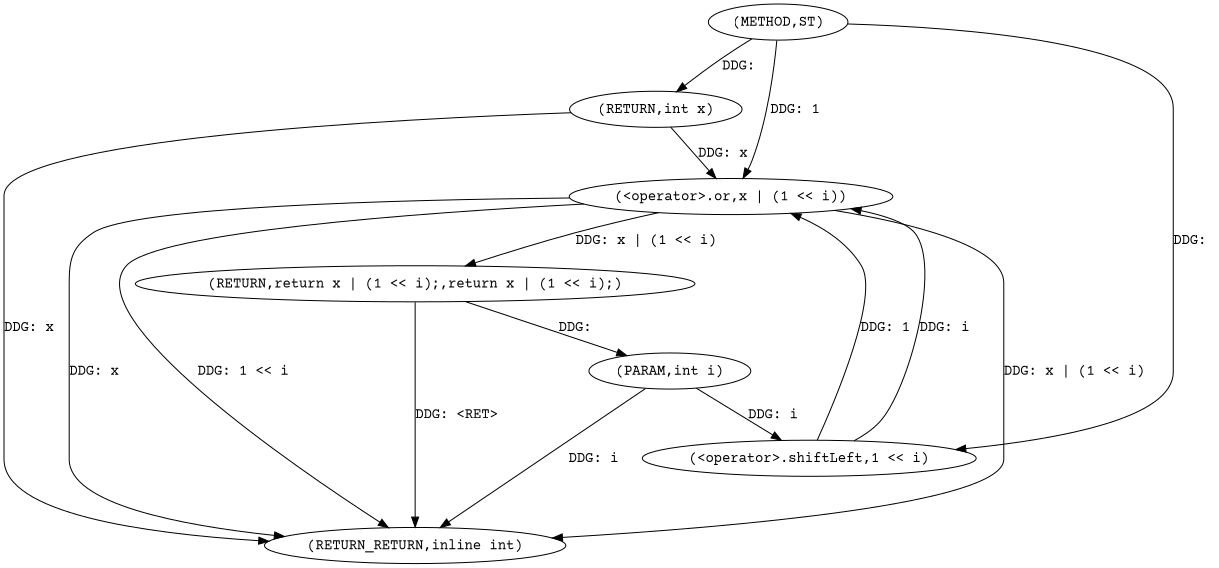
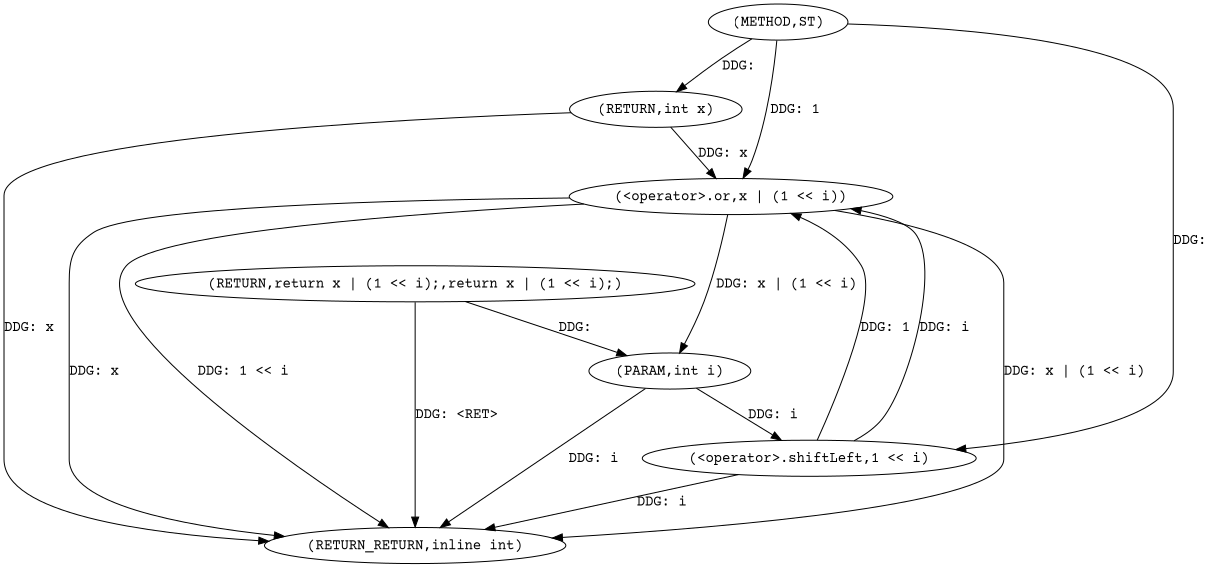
(566, 235) -> (711, 281)
none -> (617, 501)
